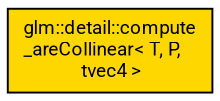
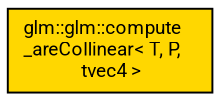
(110, 51) -> (110, 51)
